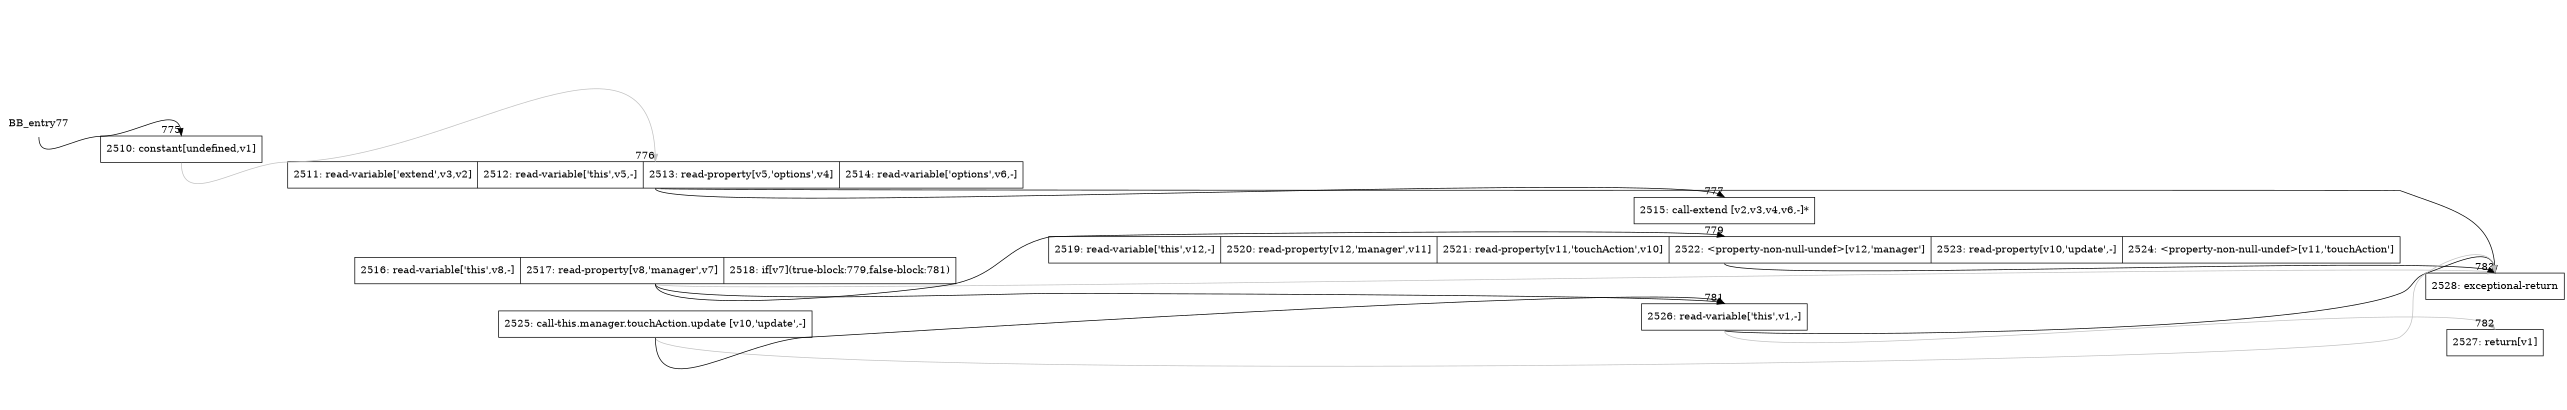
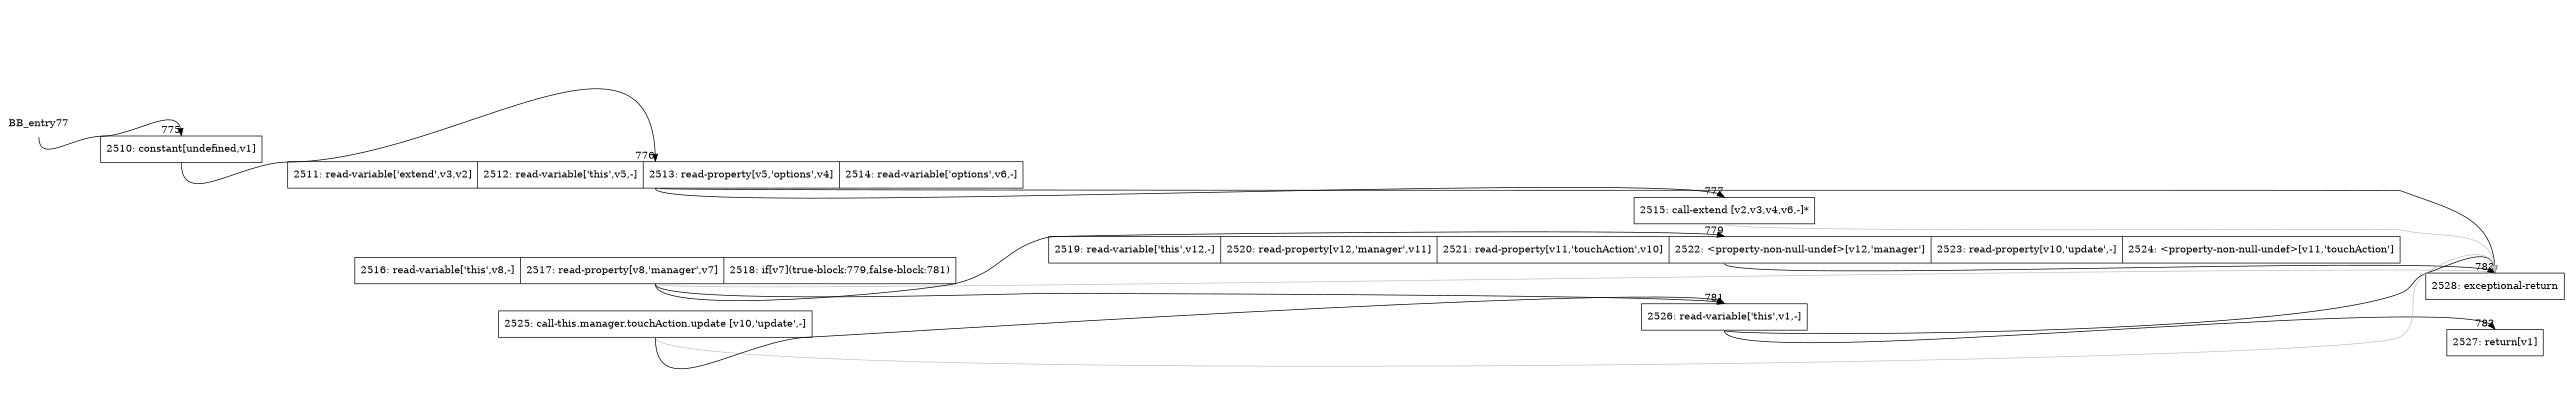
(432, 133) -> (432, 133)
none -> (2117, 230)
(1992, 336) -> (1992, 336)
